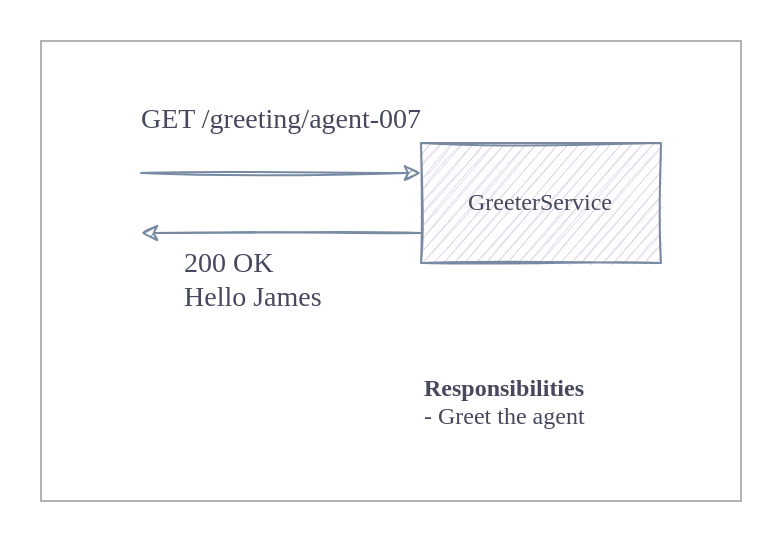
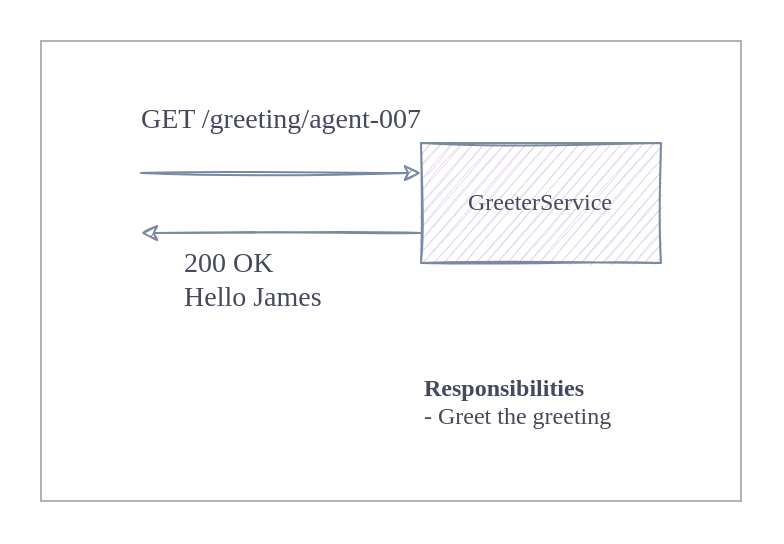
(530, 404) -> (547, 404)
